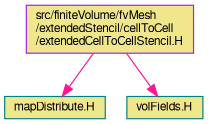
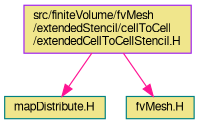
(165, 108) -> (160, 108)
